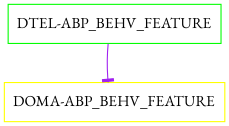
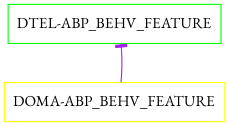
(107, 60) -> (122, 66)
